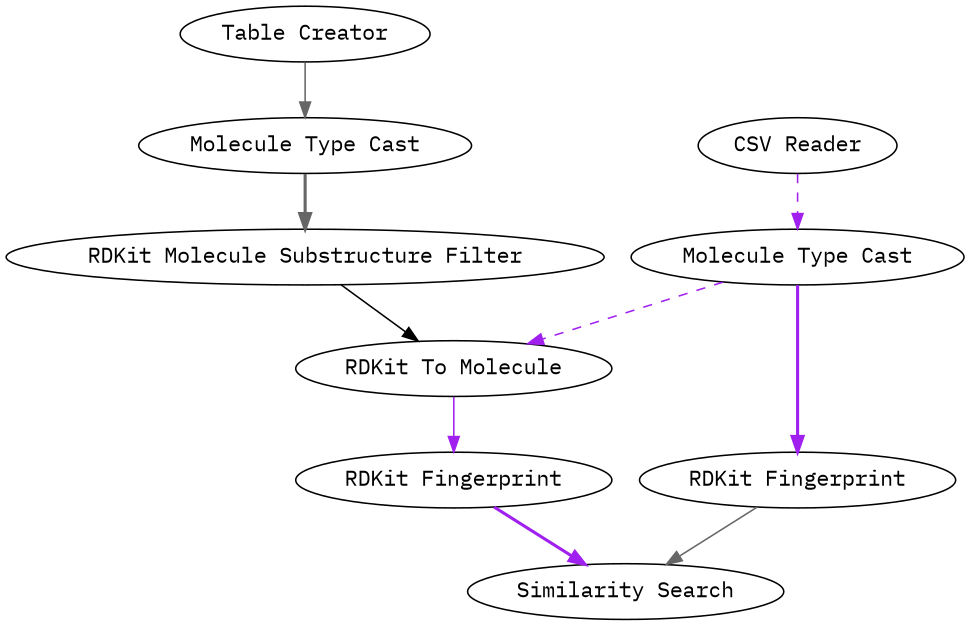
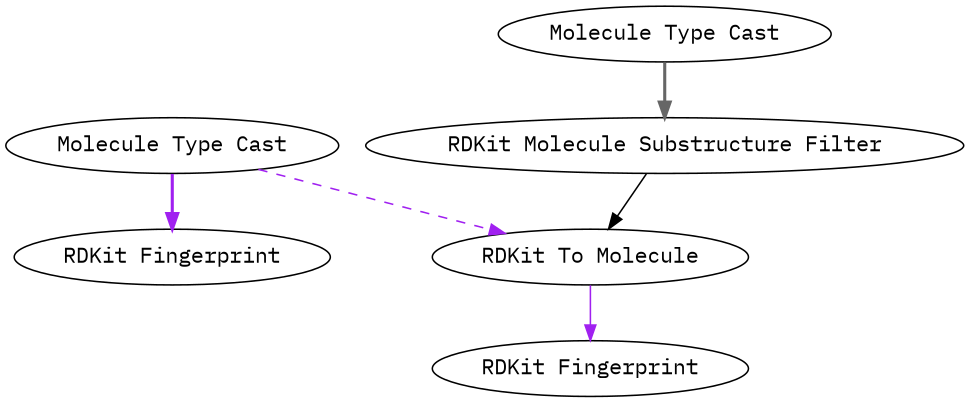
(305, 34) -> none
(798, 146) -> none
(626, 592) -> none
